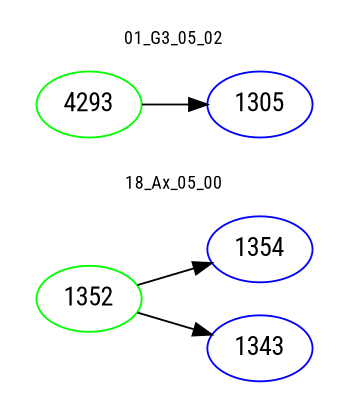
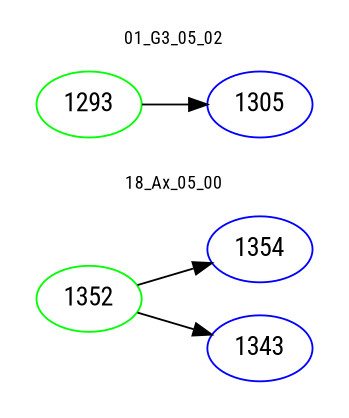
(89, 104) -> (89, 104)
